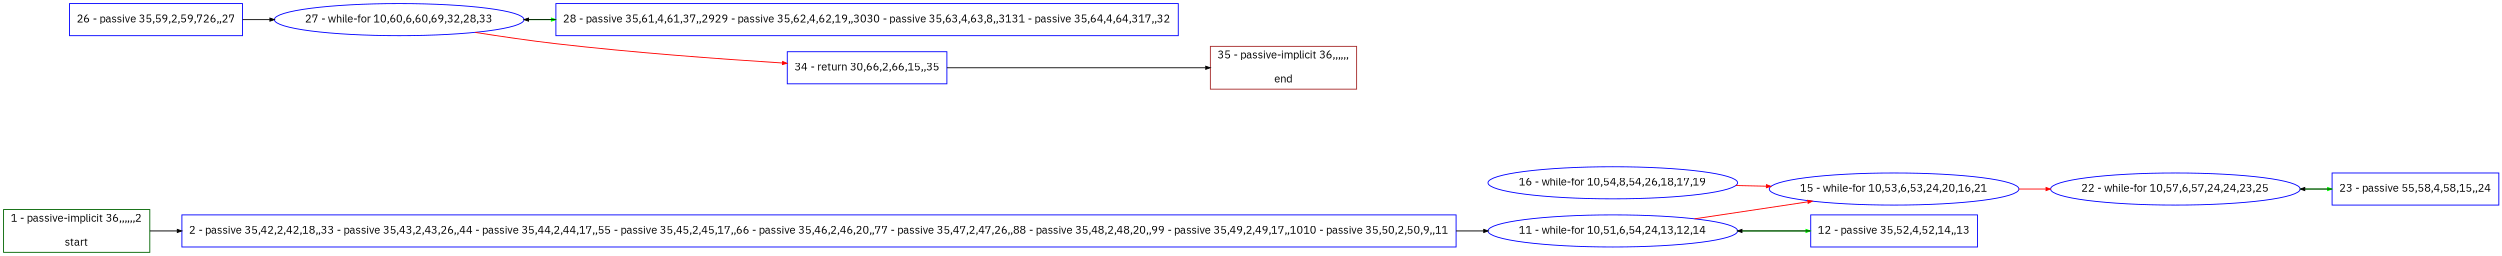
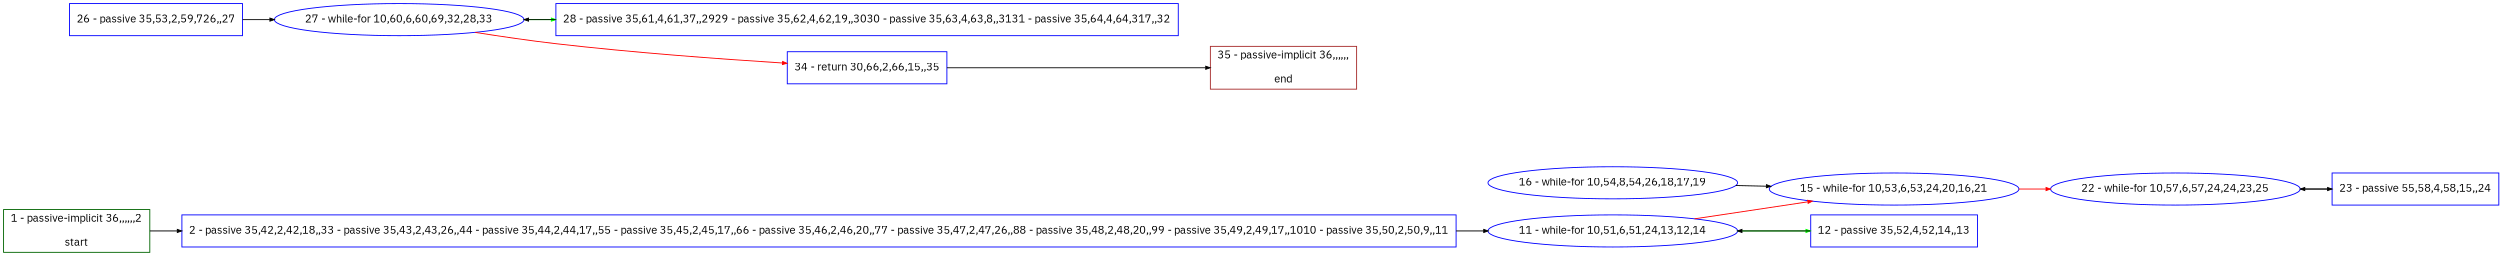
(156, 20) -> (156, 20)
(1751, 186) -> (1751, 186)
(2314, 189) -> (2314, 189)
(1613, 231) -> (1613, 231)
